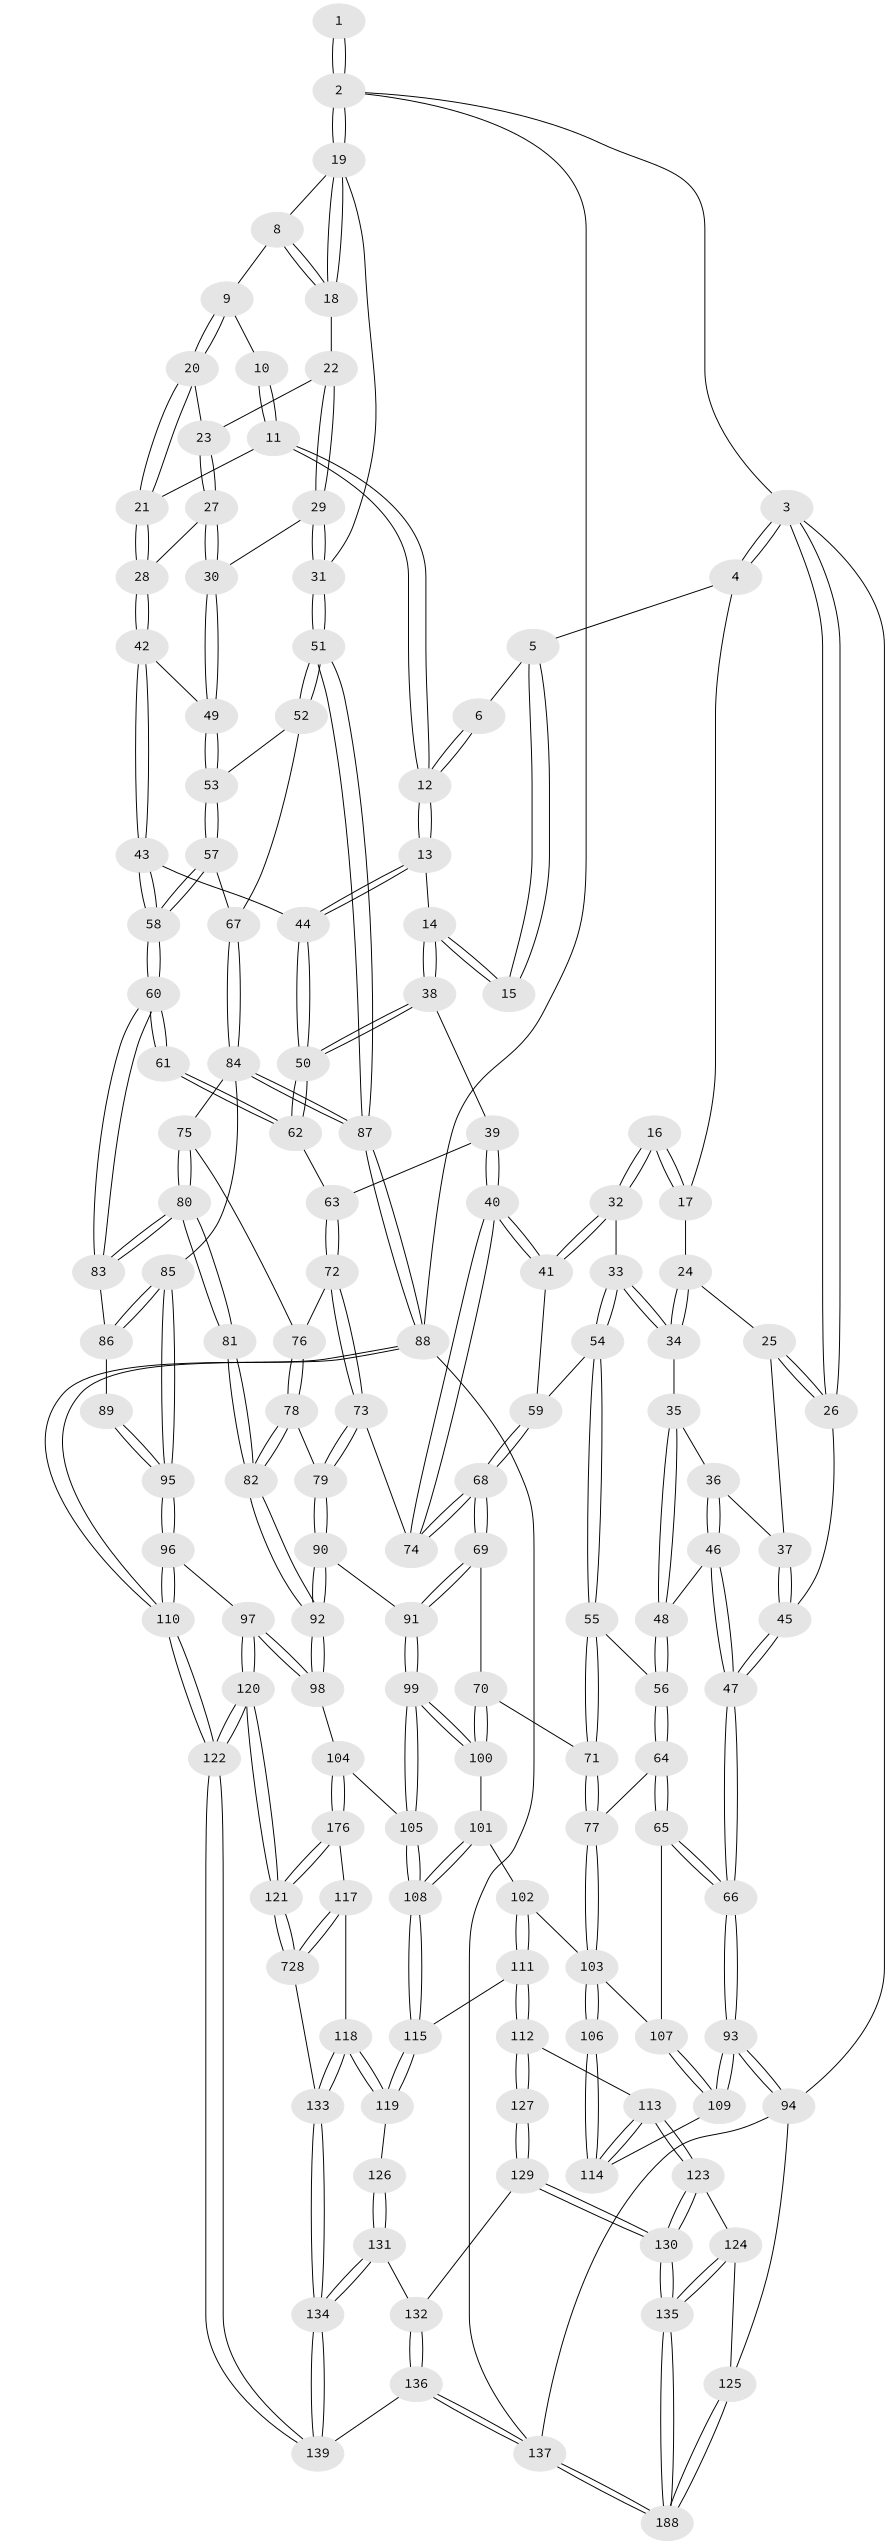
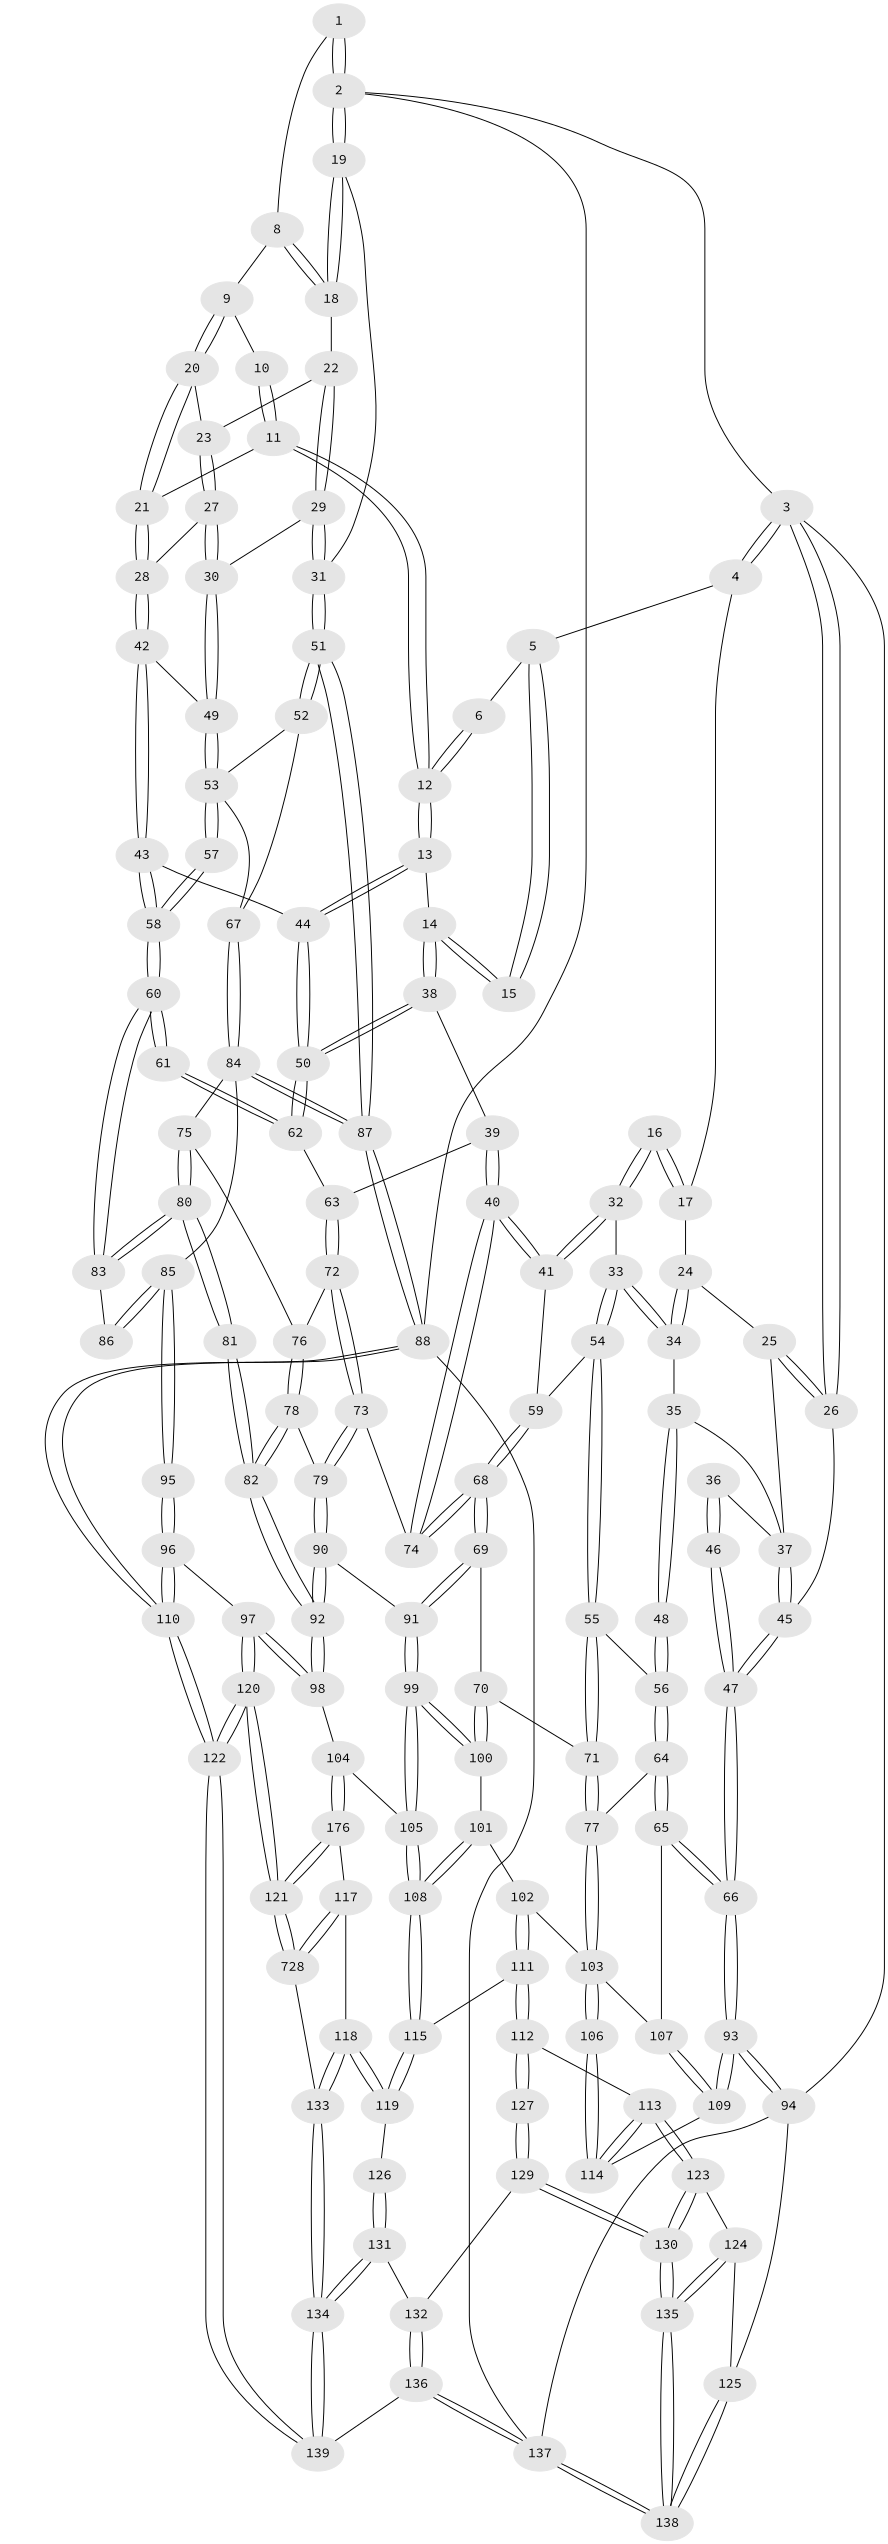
(308, 195) -> (290, 121)
(220, 883) -> (249, 852)
(106, 1411) -> none
(694, 1446) -> (751, 1467)
(687, 1585) -> none
(667, 2523) -> (667, 2523)
